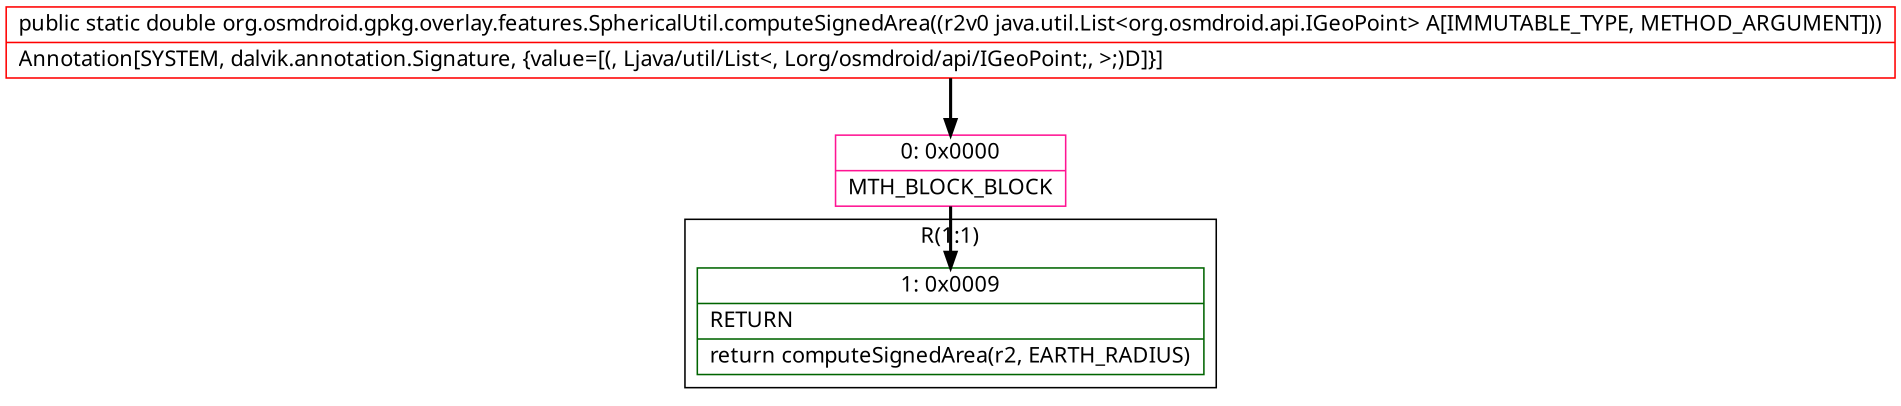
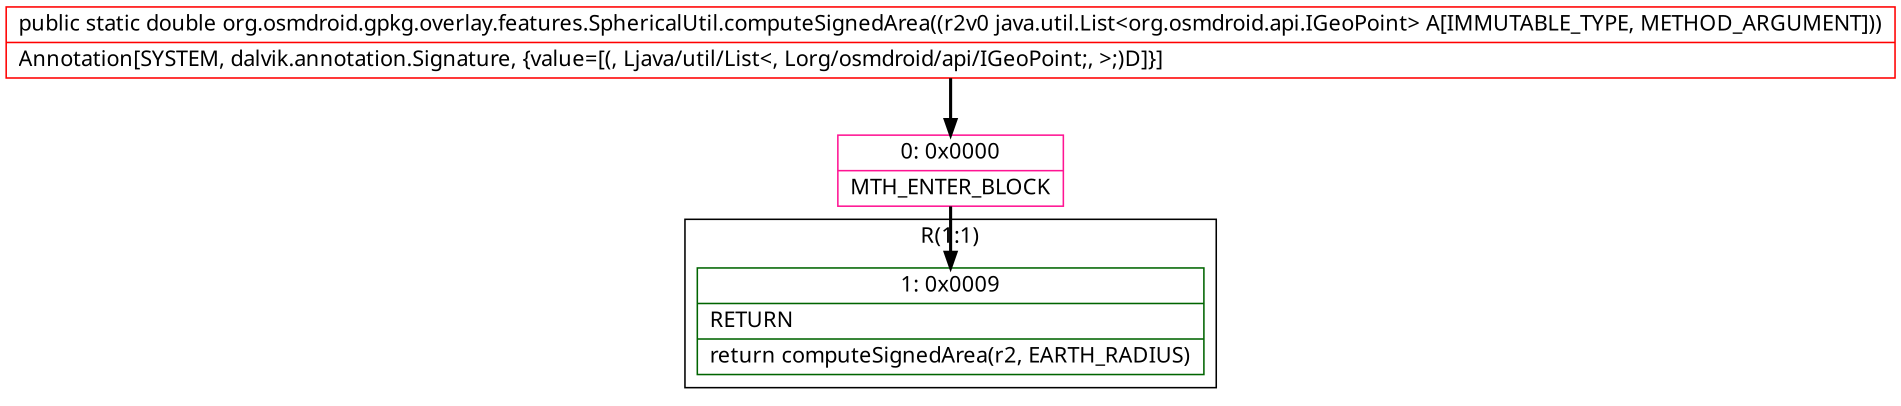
(951, 188) -> (951, 188)
